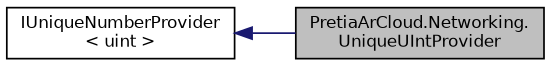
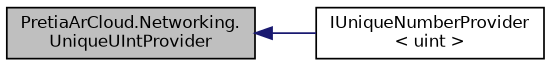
(274, 33) -> (294, 33)
